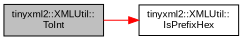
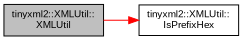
(54, 20) -> (54, 20)
